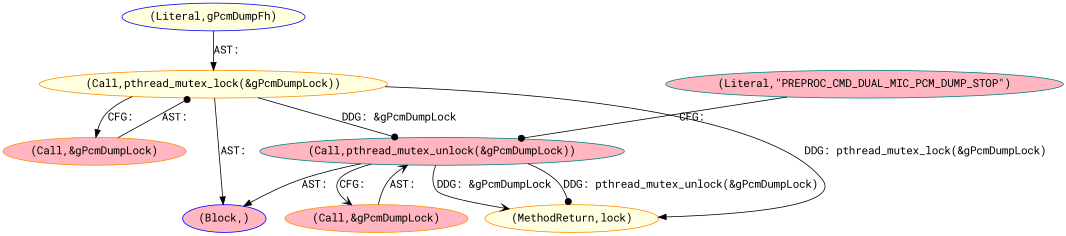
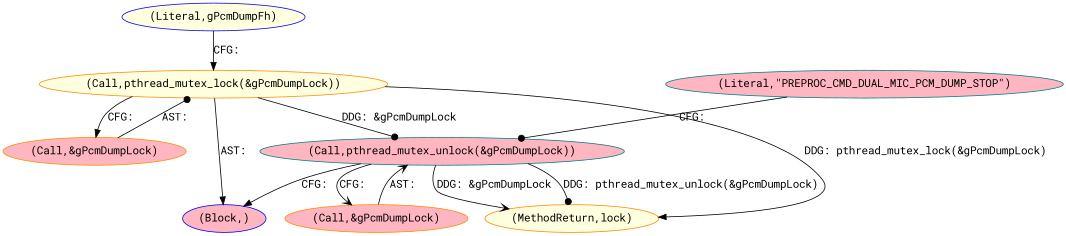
(230, 51) -> (230, 51)
(318, 185) -> (318, 185)
